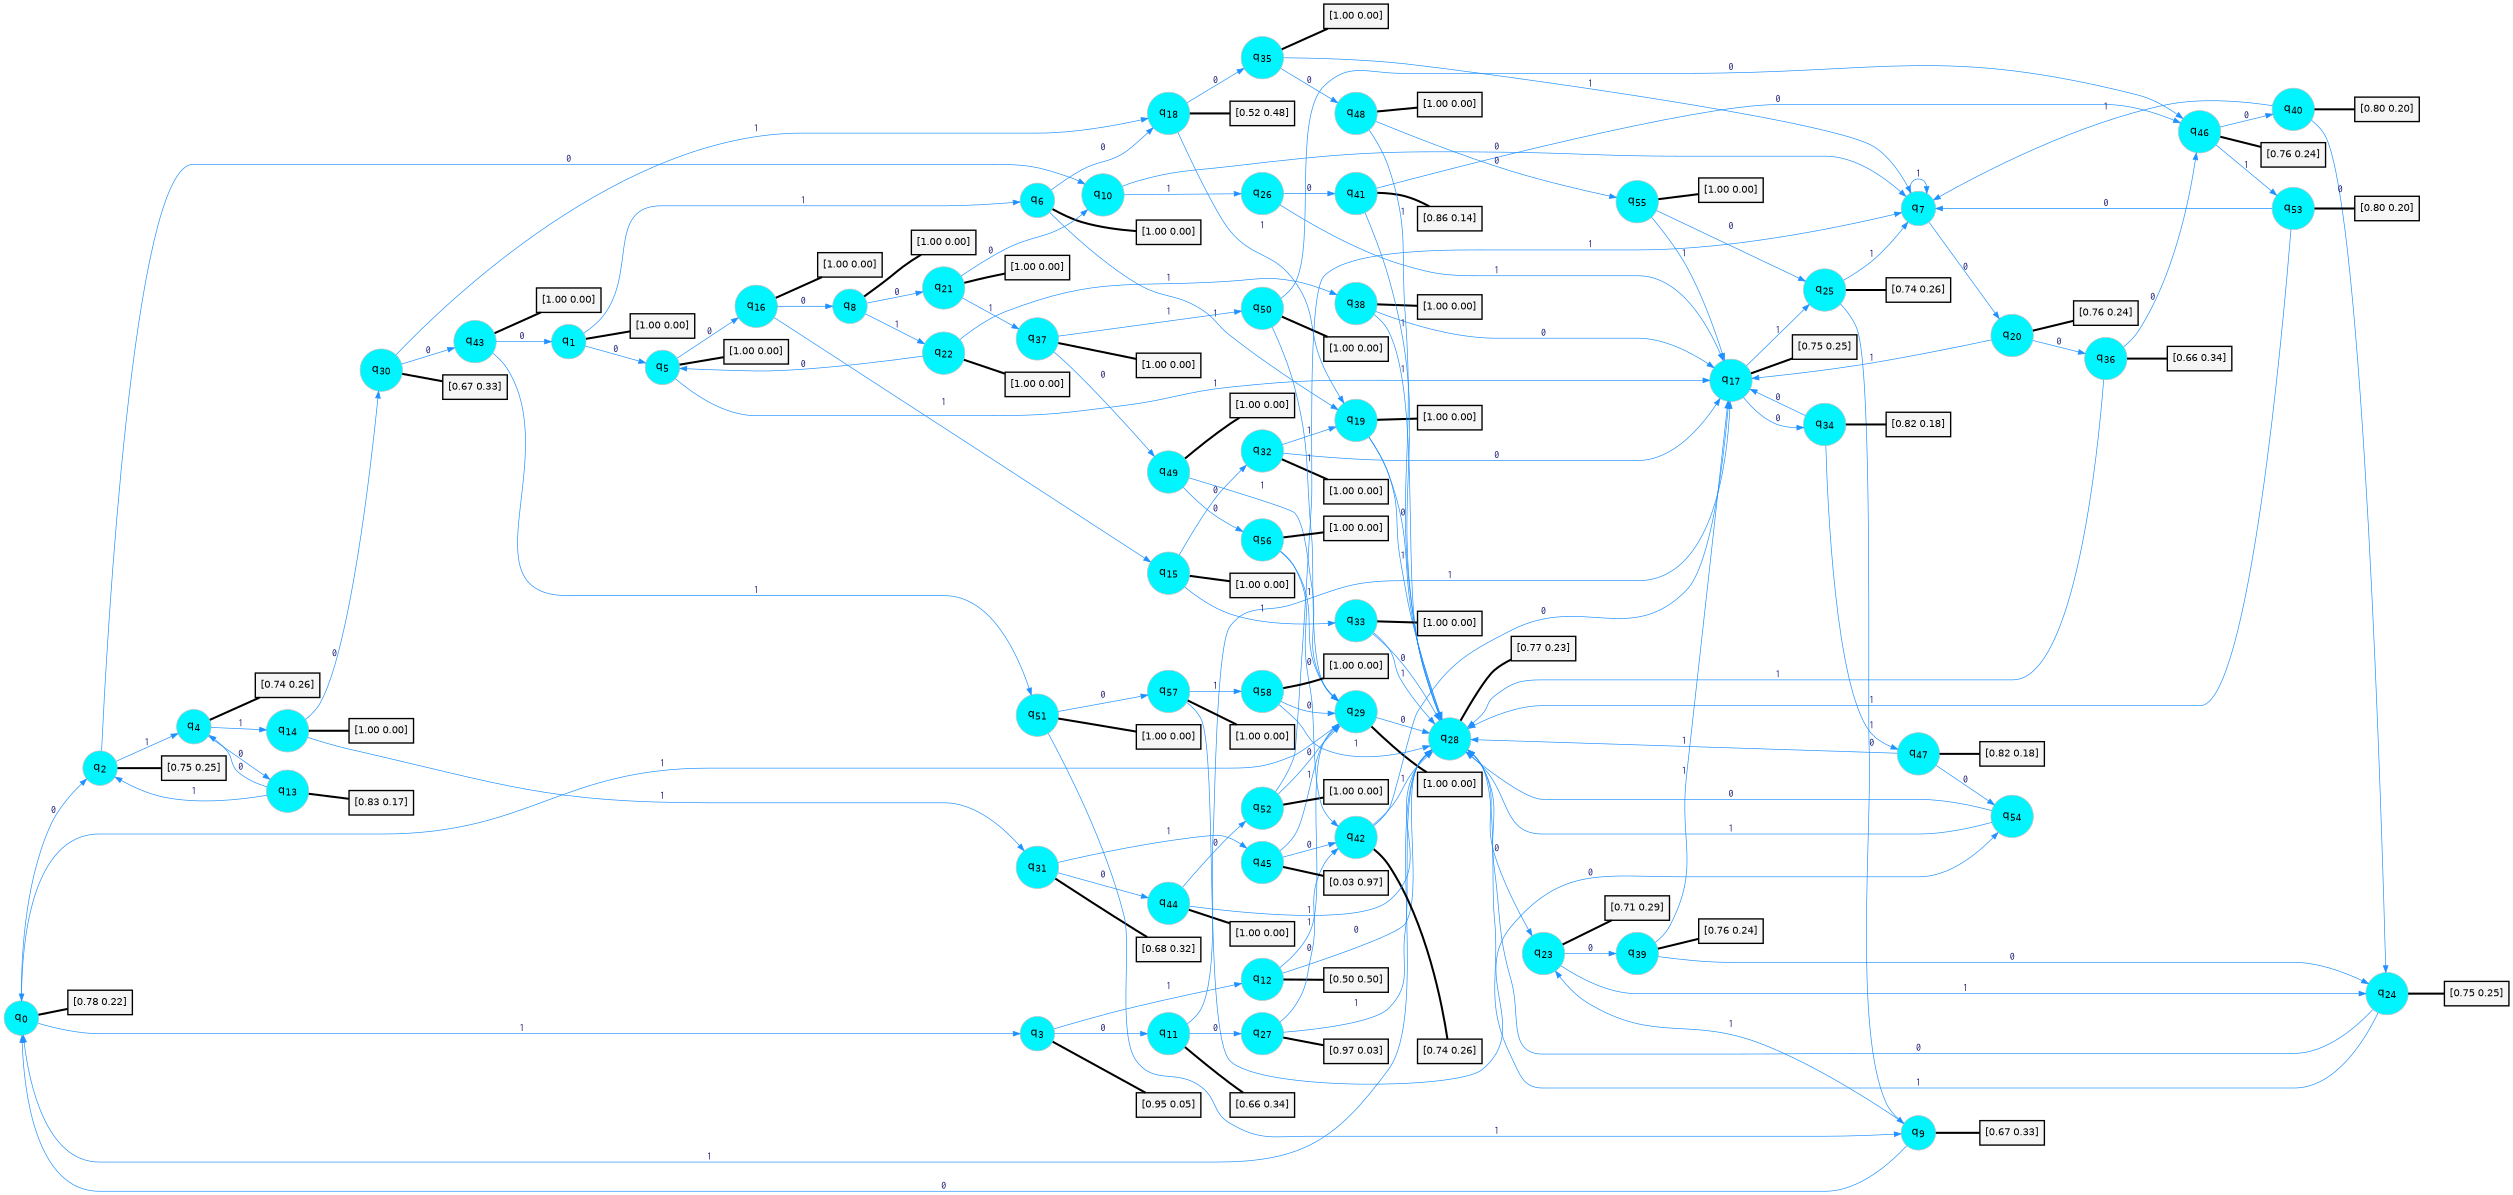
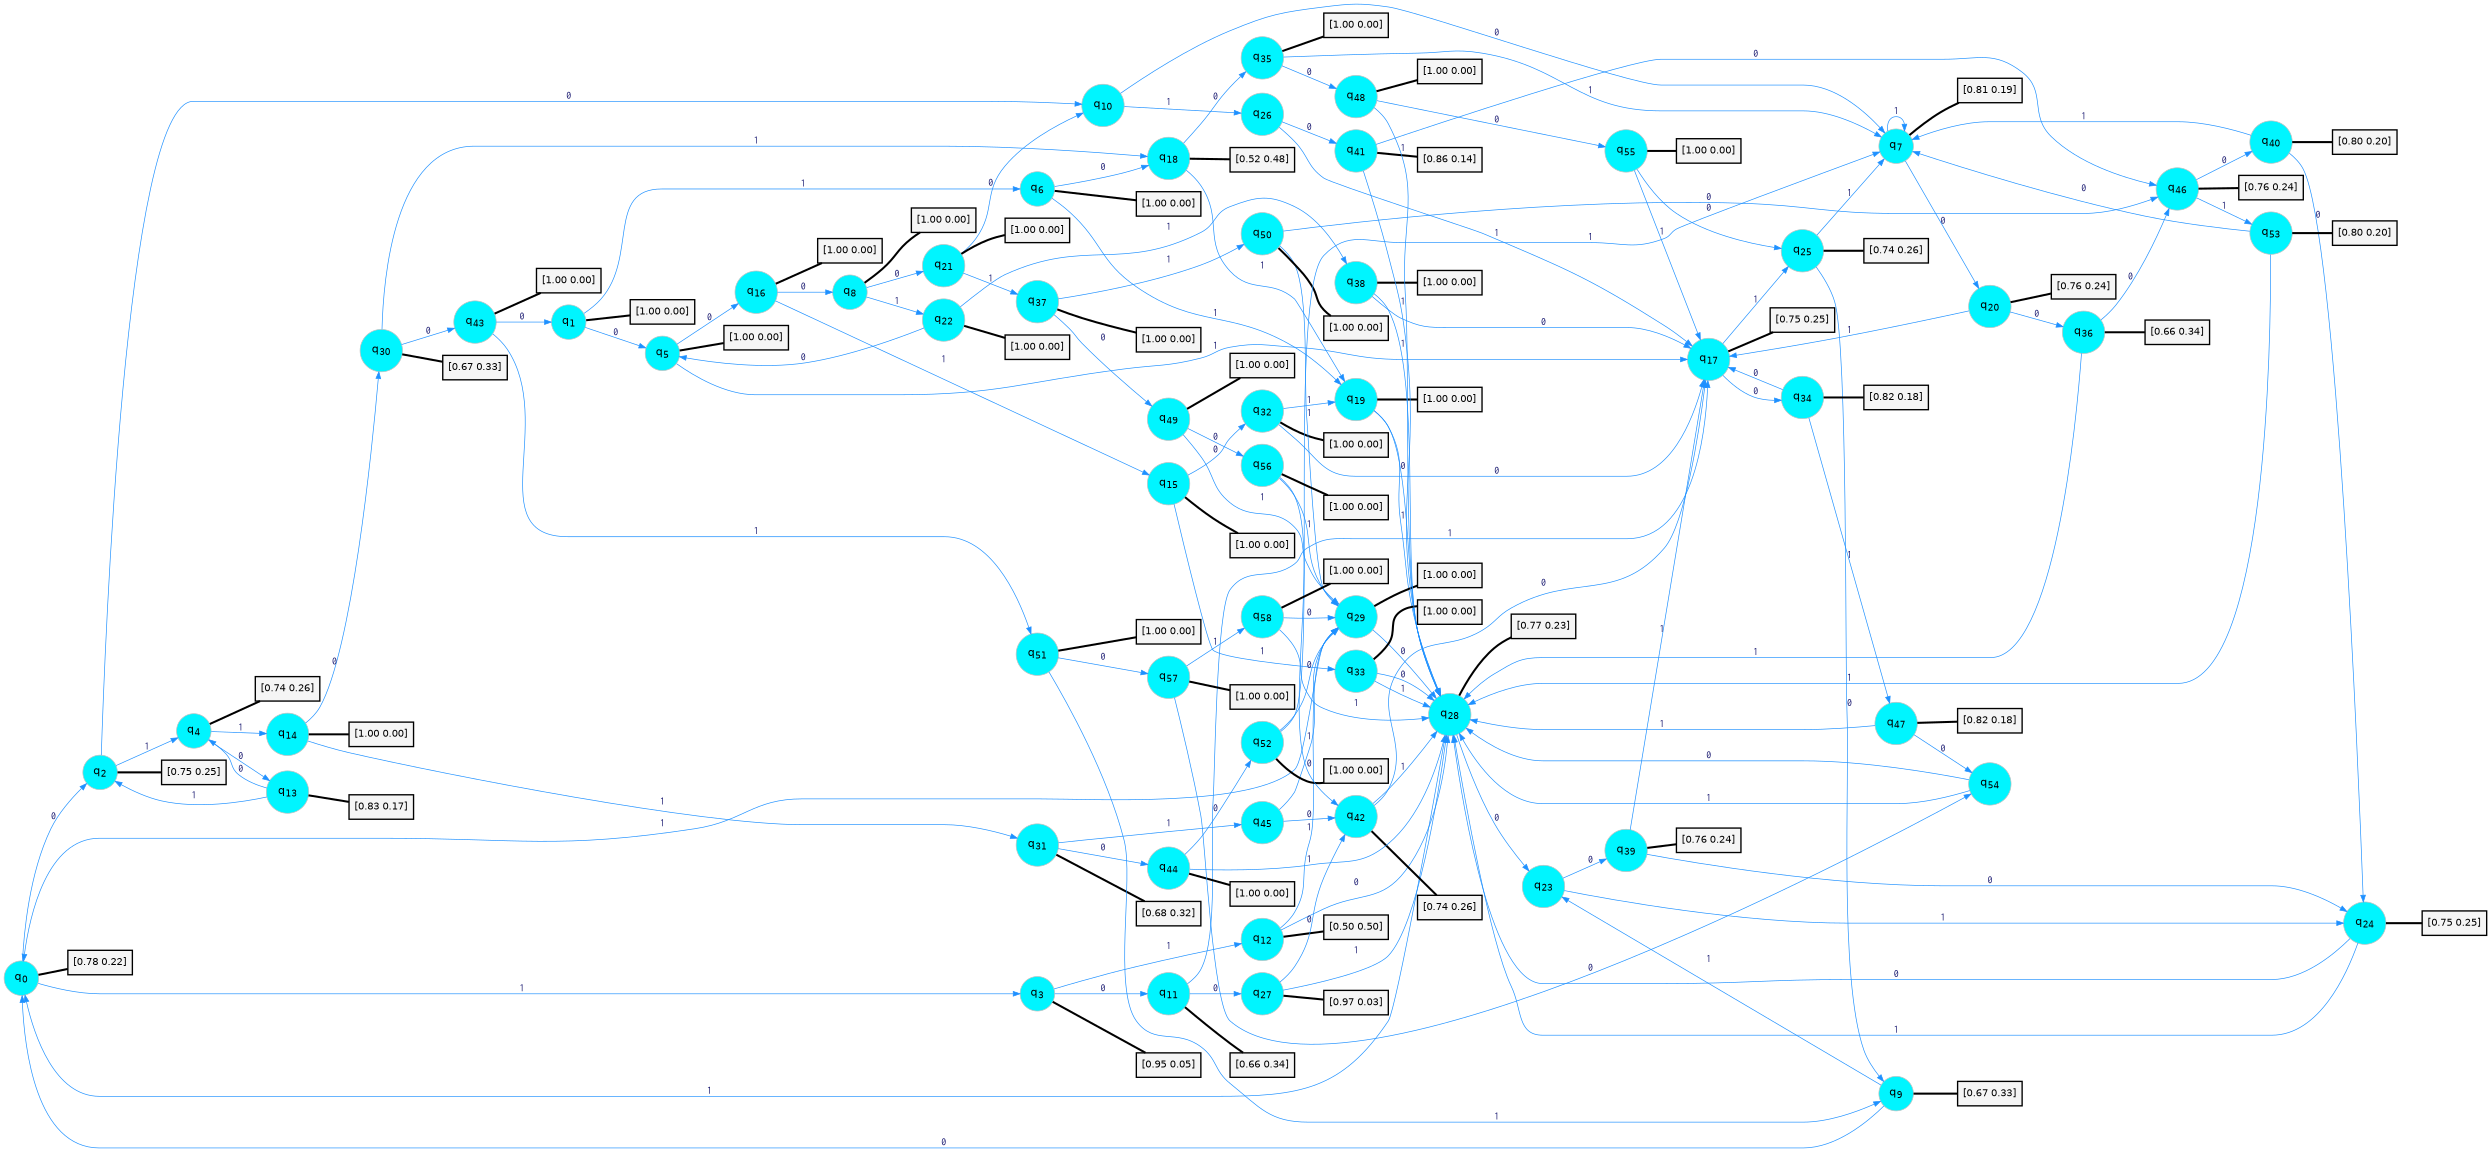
none -> (1990, 90)
(1356, 883) -> none
(1637, 908) -> none
